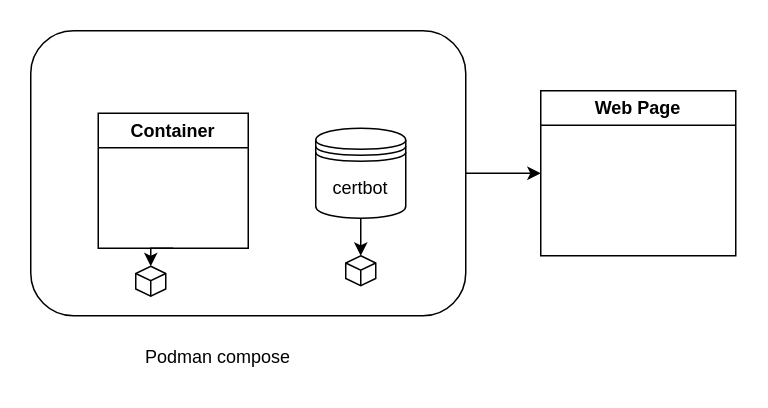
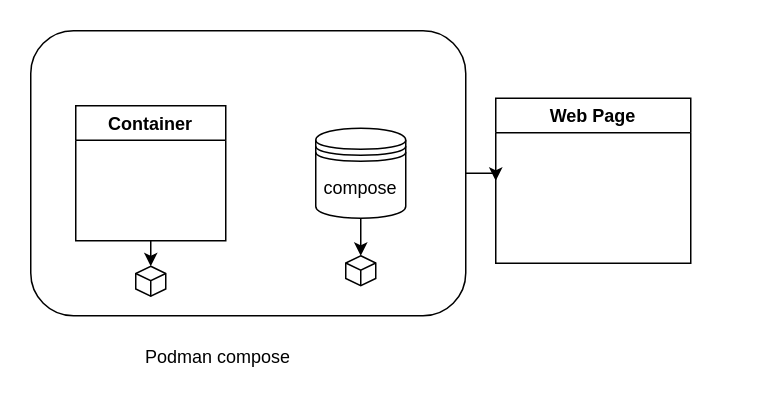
(638, 173) -> (593, 181)
(173, 181) -> (151, 173)
(361, 188) -> (361, 188)
